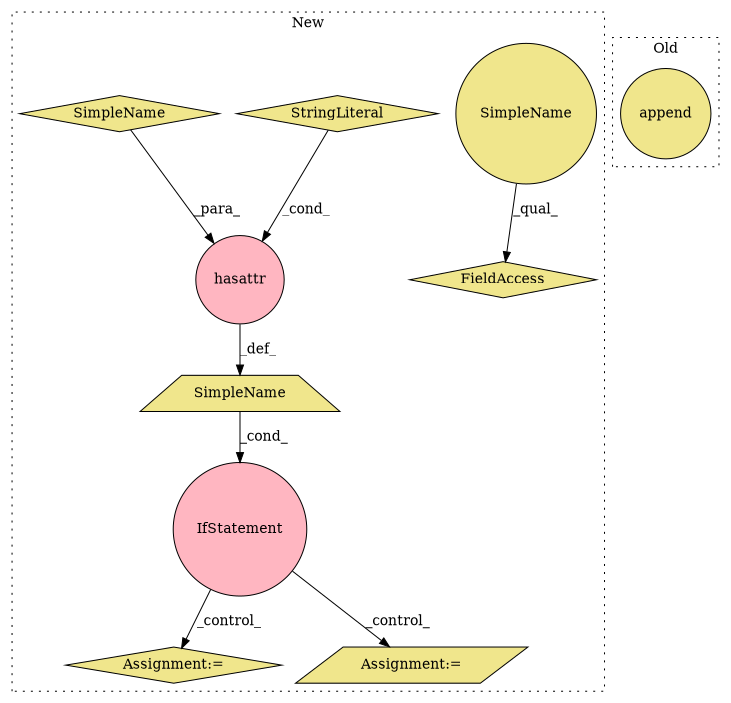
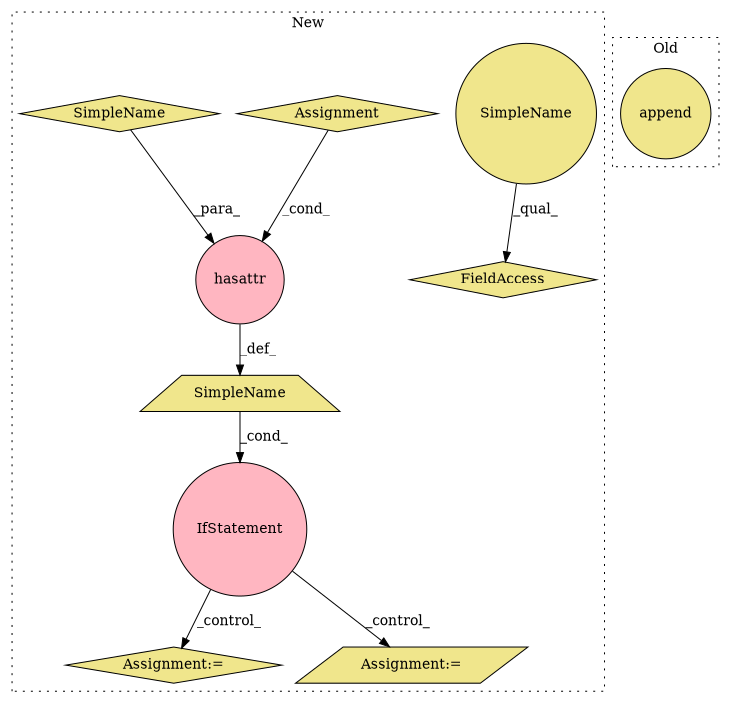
(337, 114) -> (337, 114)
